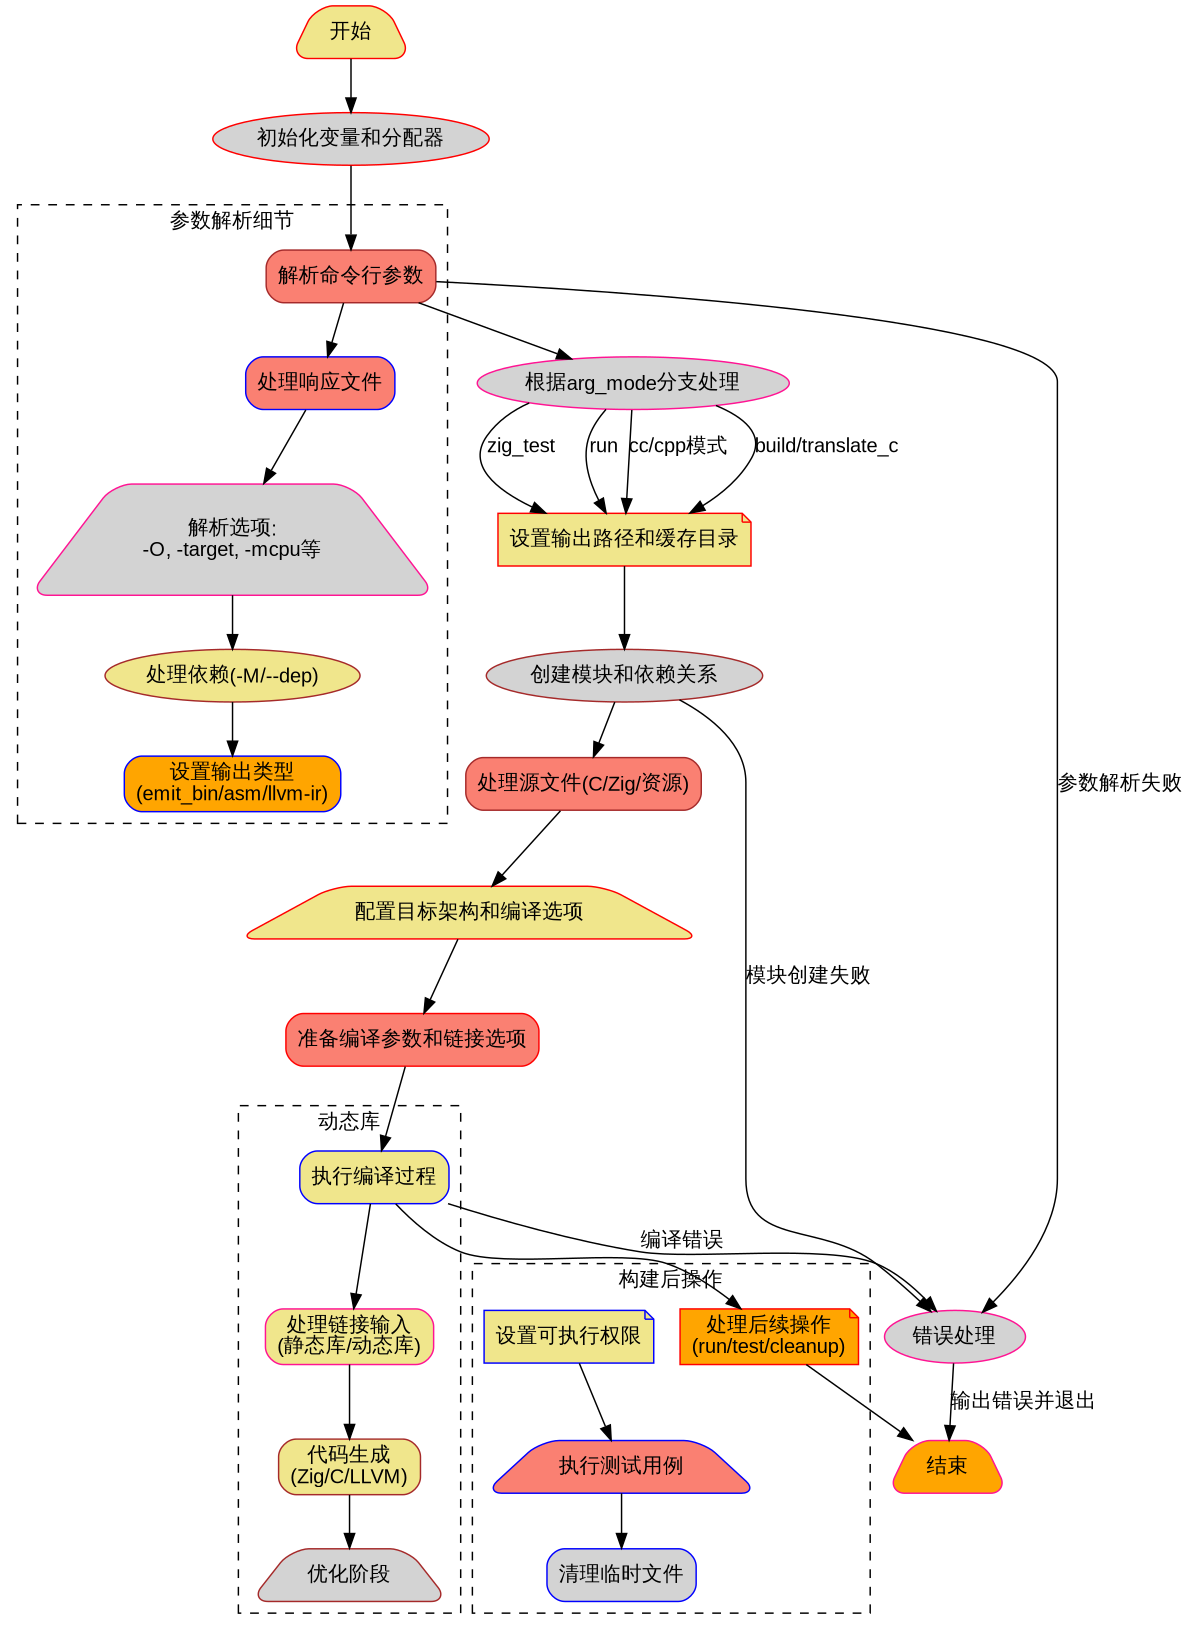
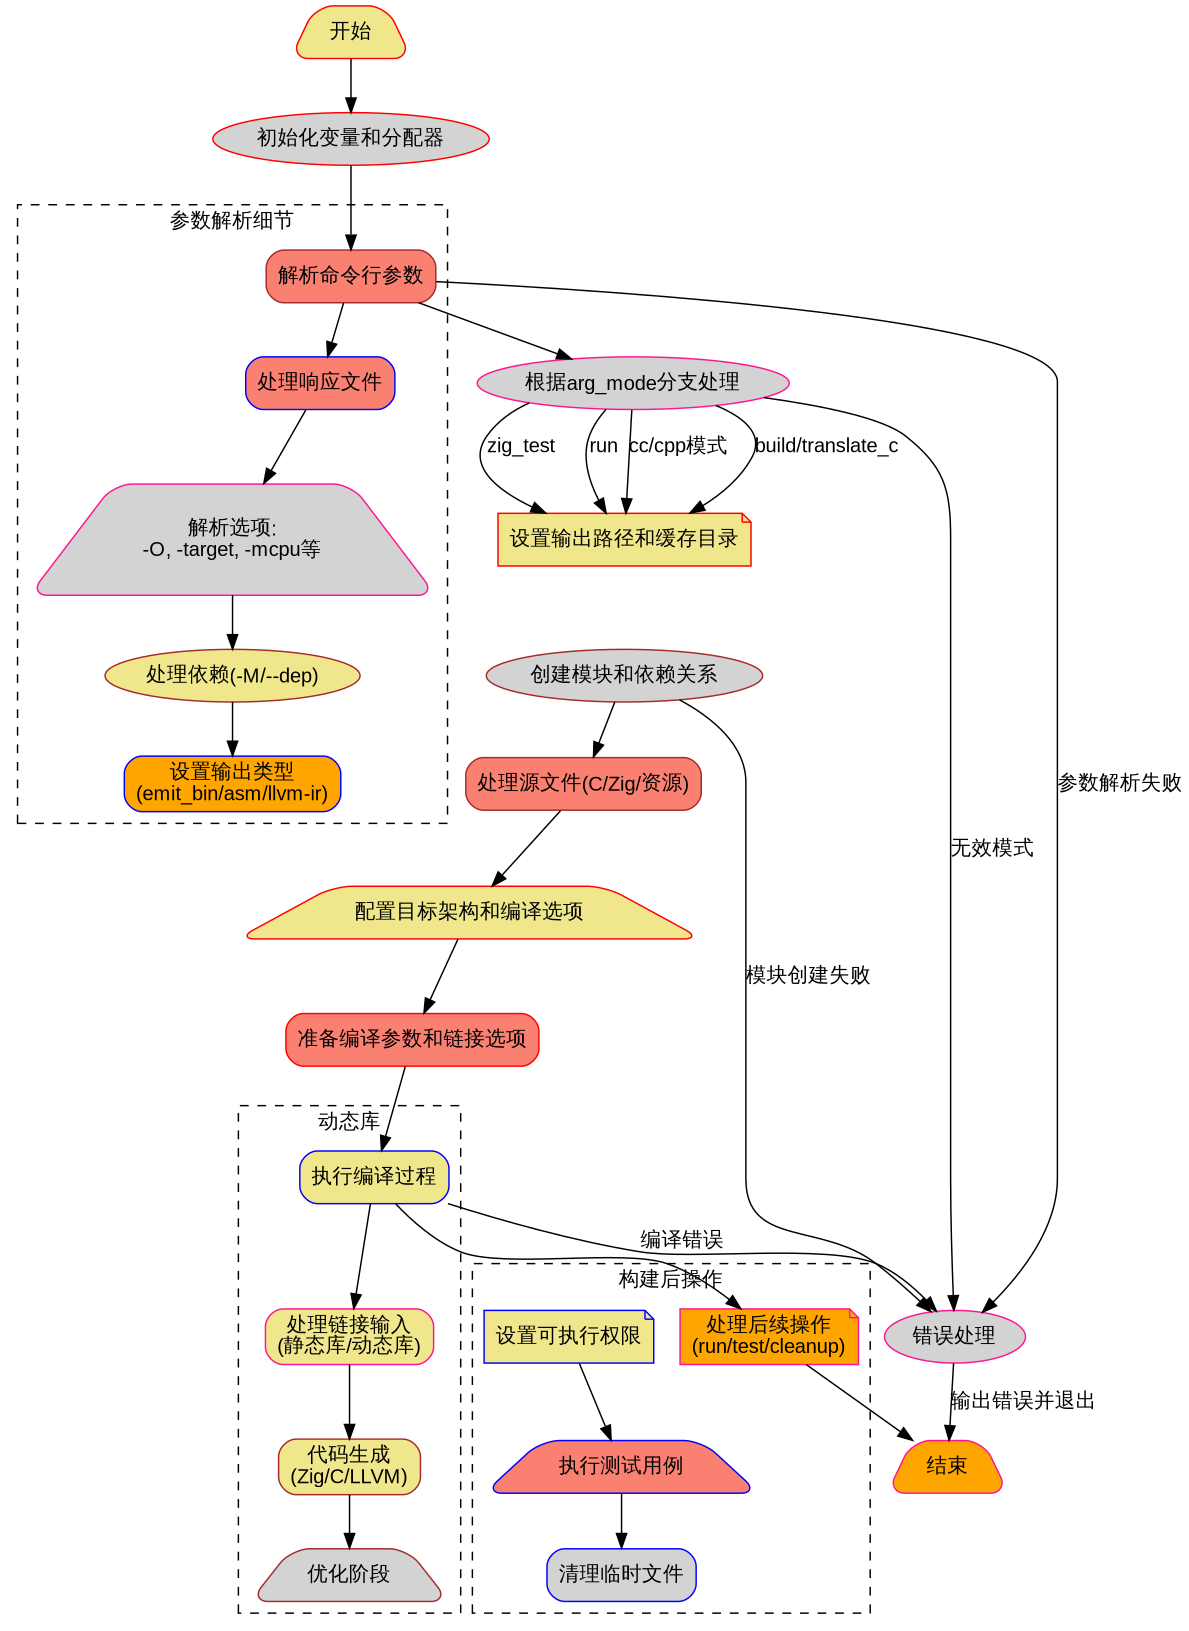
(624, 600) -> none
none -> (951, 784)
(769, 1337) -> (769, 1337)
